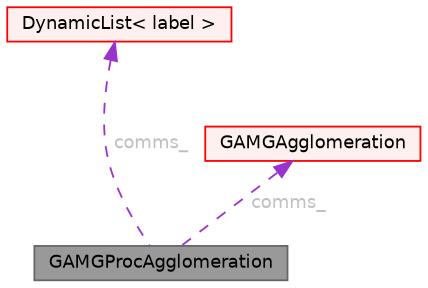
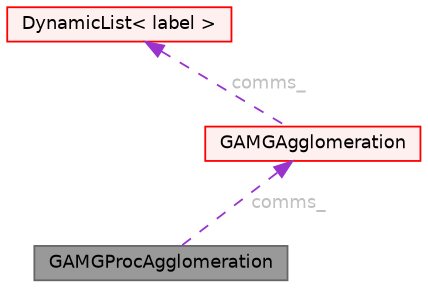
(108, 158) -> (224, 89)
